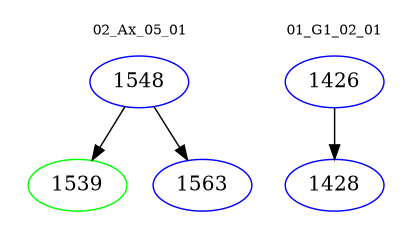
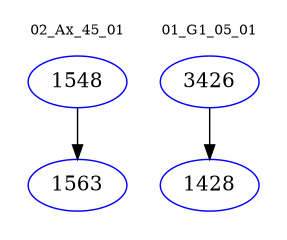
(140, 31) -> (78, 31)
(335, 31) -> (210, 31)
(335, 82) -> (210, 82)
(78, 185) -> none
